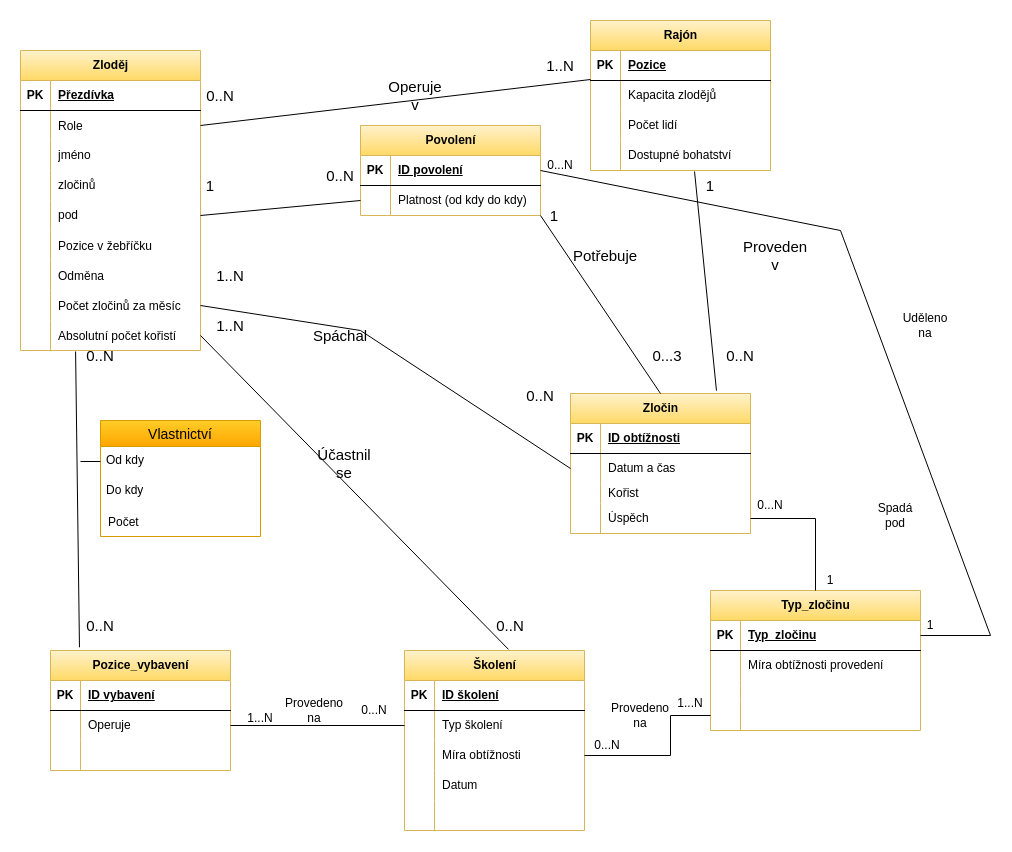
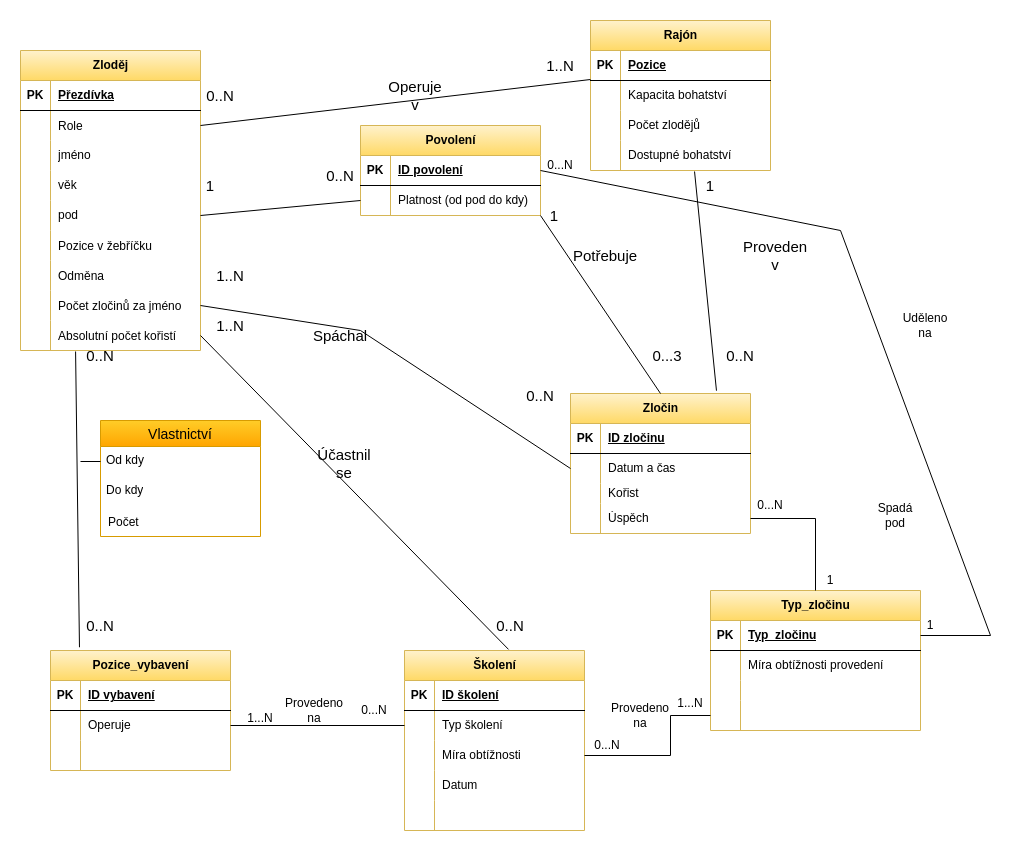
(678, 96) -> (686, 96)
(657, 126) -> (669, 126)
(79, 186) -> (69, 186)
(470, 201) -> (470, 201)
(124, 306) -> (124, 306)
(649, 439) -> (637, 439)
